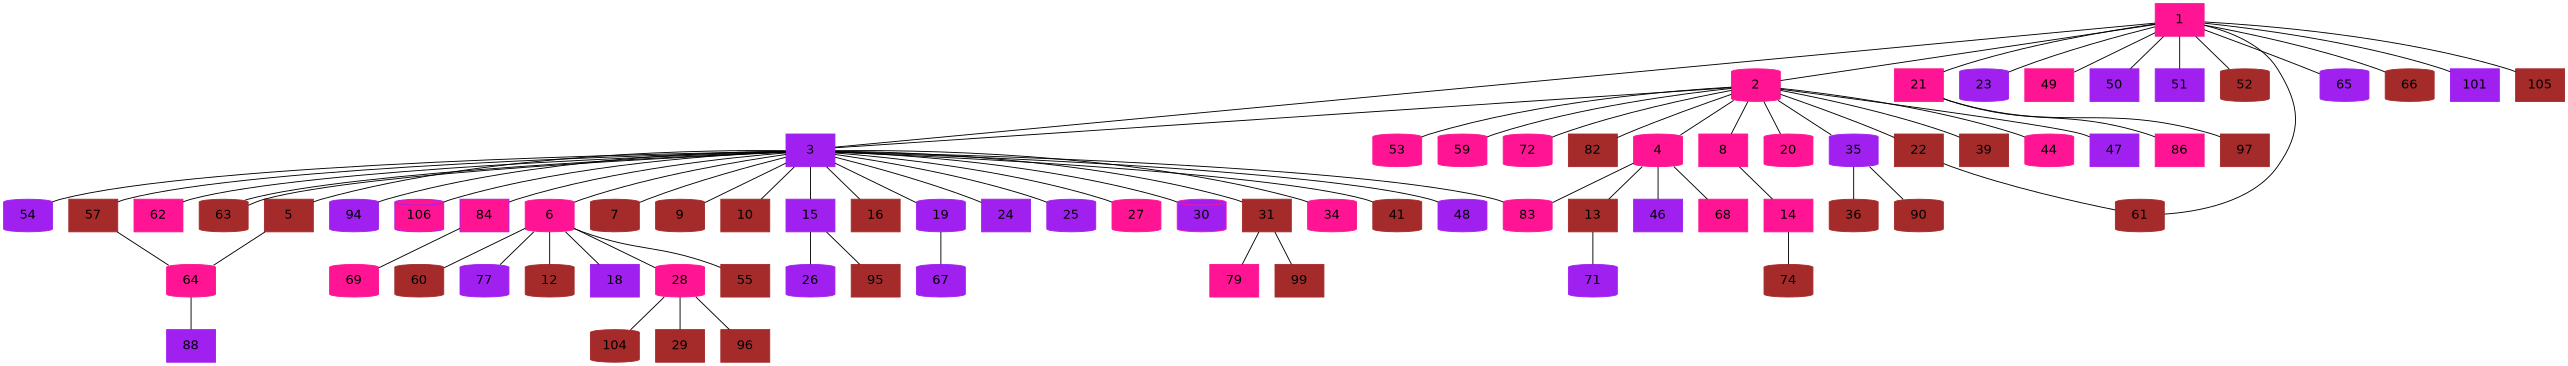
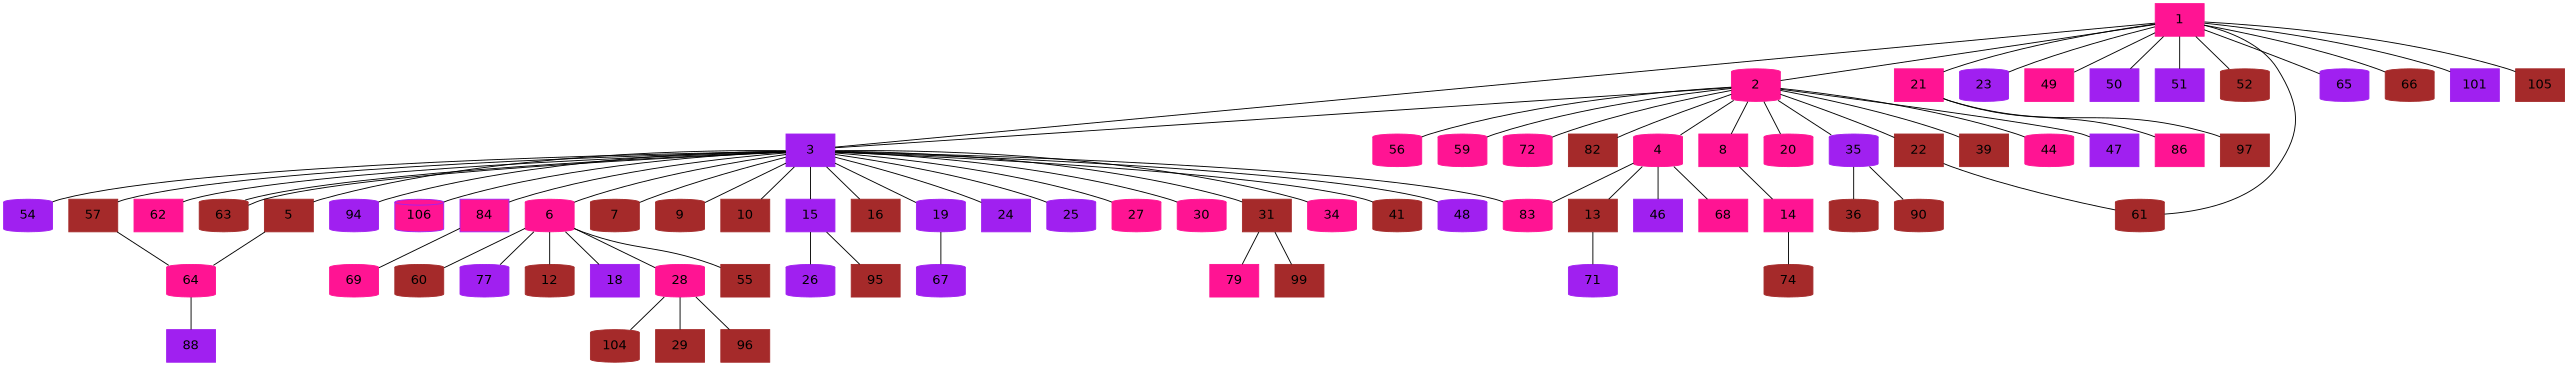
(1397, 150) -> (1397, 150)
(1202, 216) -> (1202, 216)
